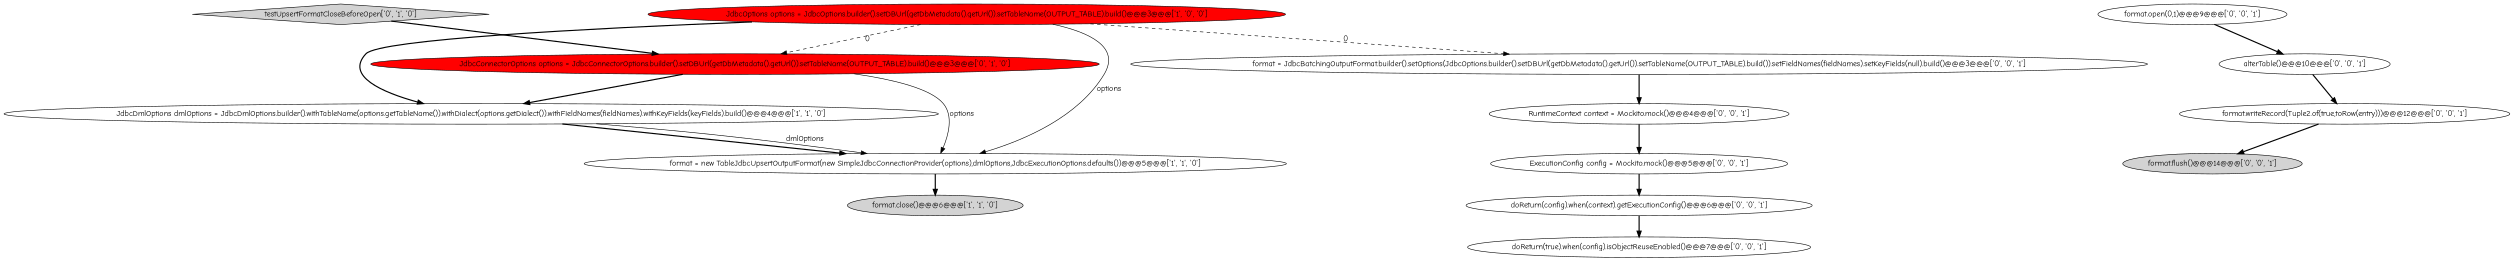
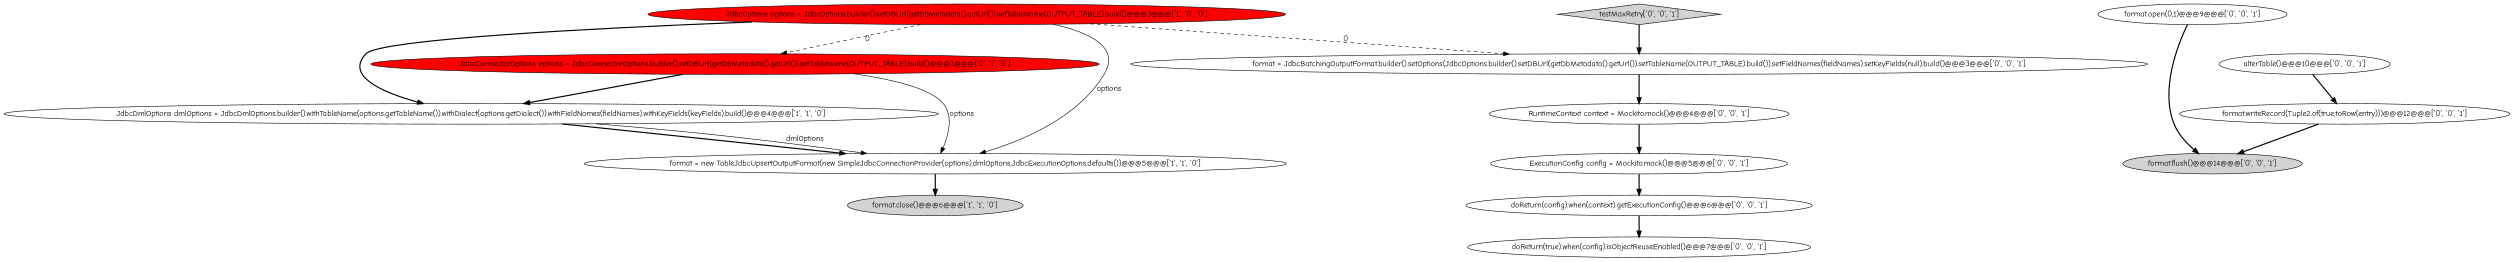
(341, 14) -> none
none -> (1639, 14)
(2246, 38) -> (2169, 90)
